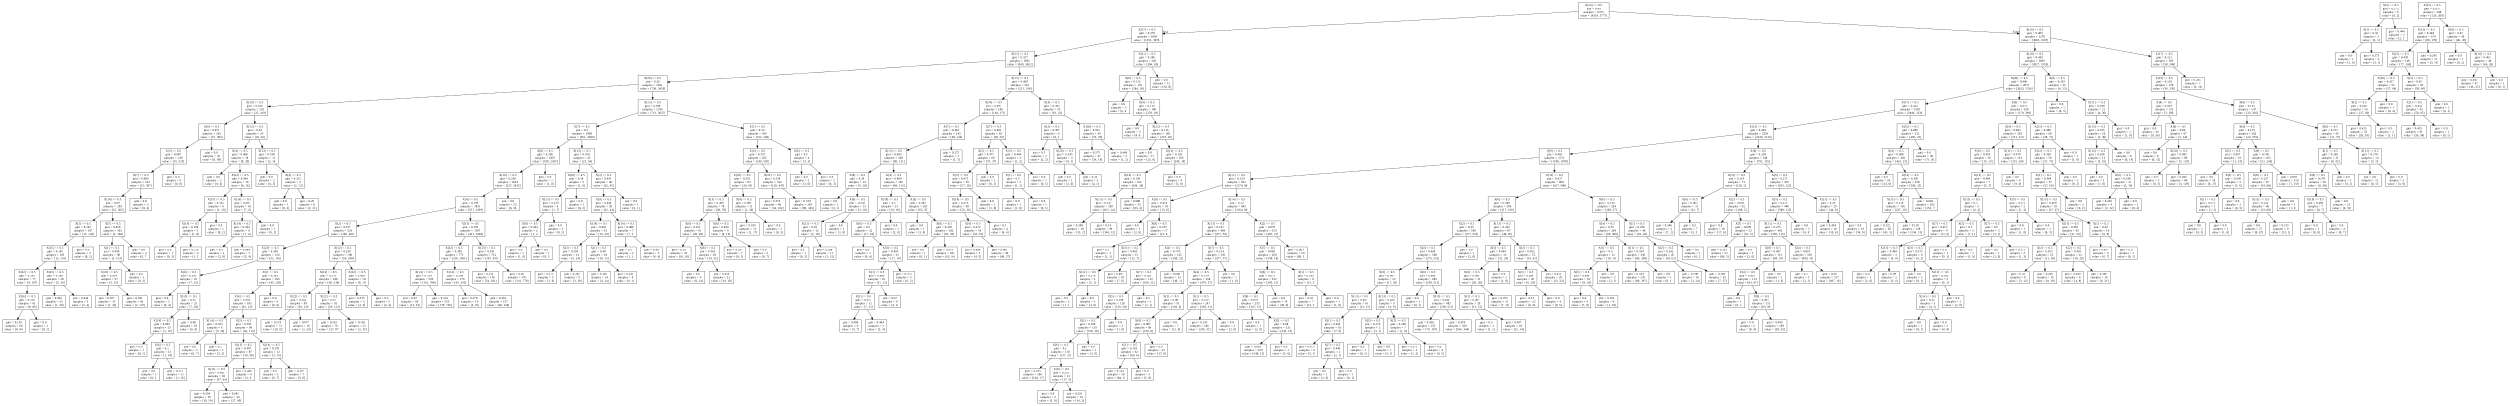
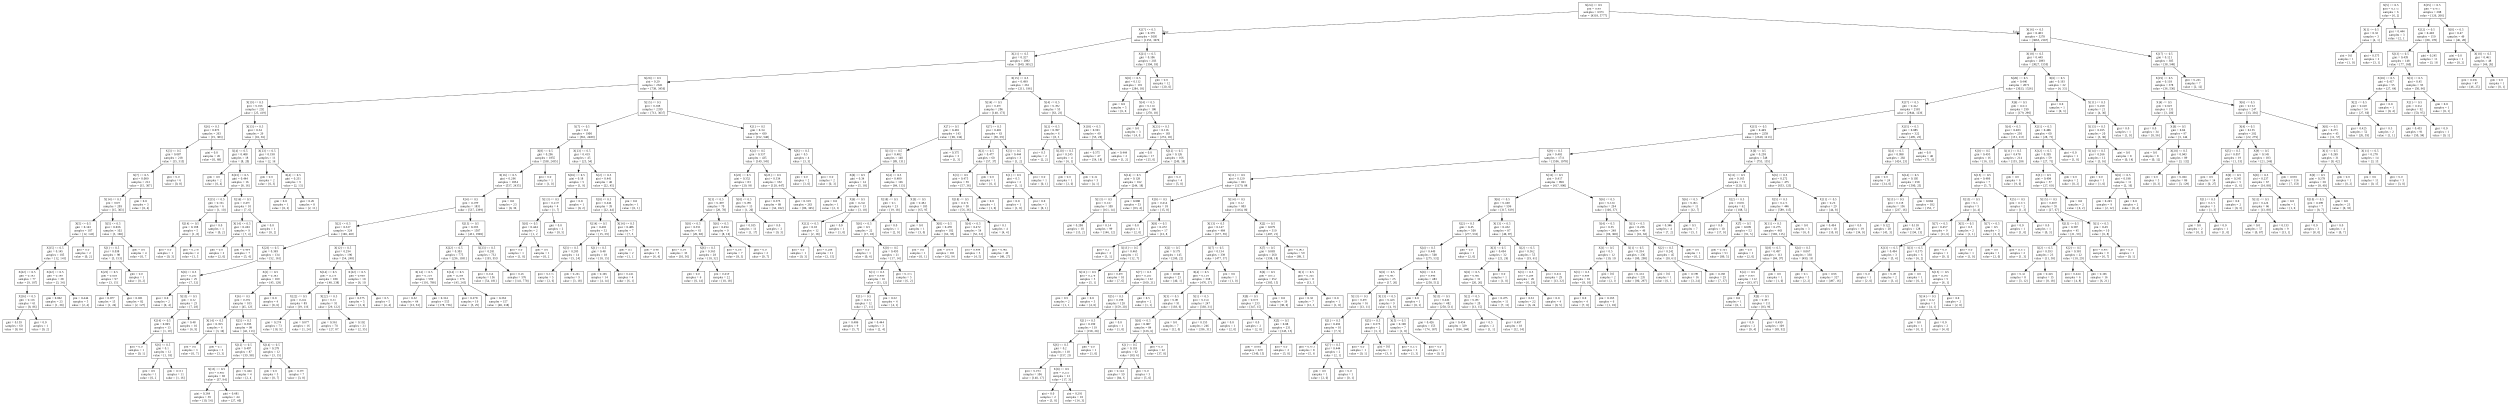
(1902, 167) -> none
